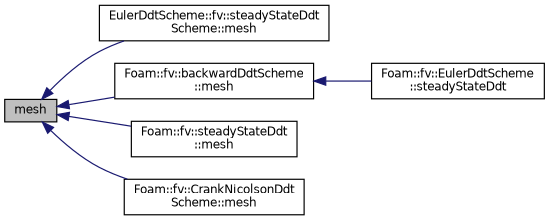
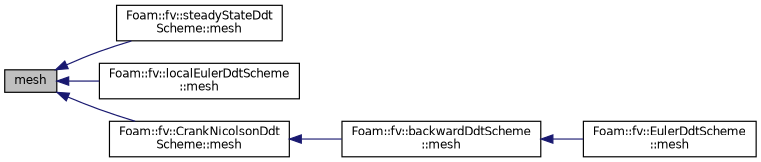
(214, 23) -> (199, 23)
(458, 81) -> (670, 139)
(92, 101) -> (322, 139)
(214, 139) -> (199, 81)
